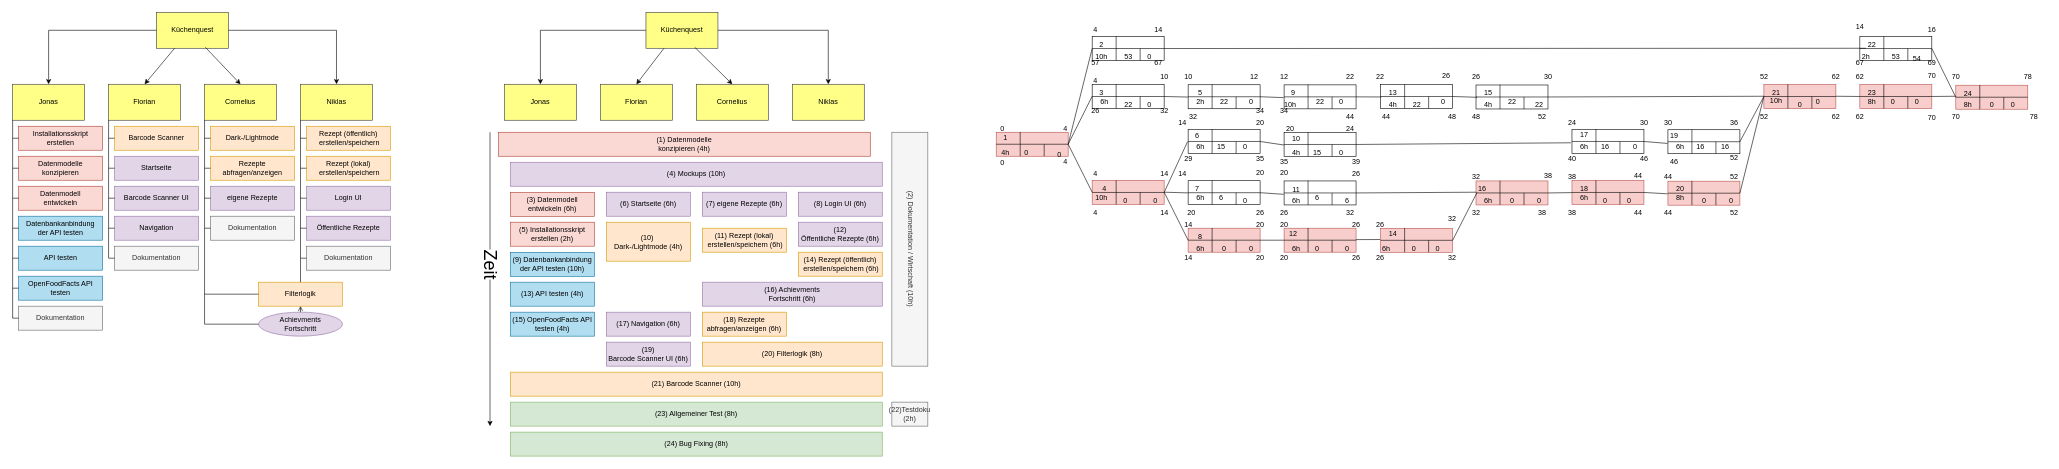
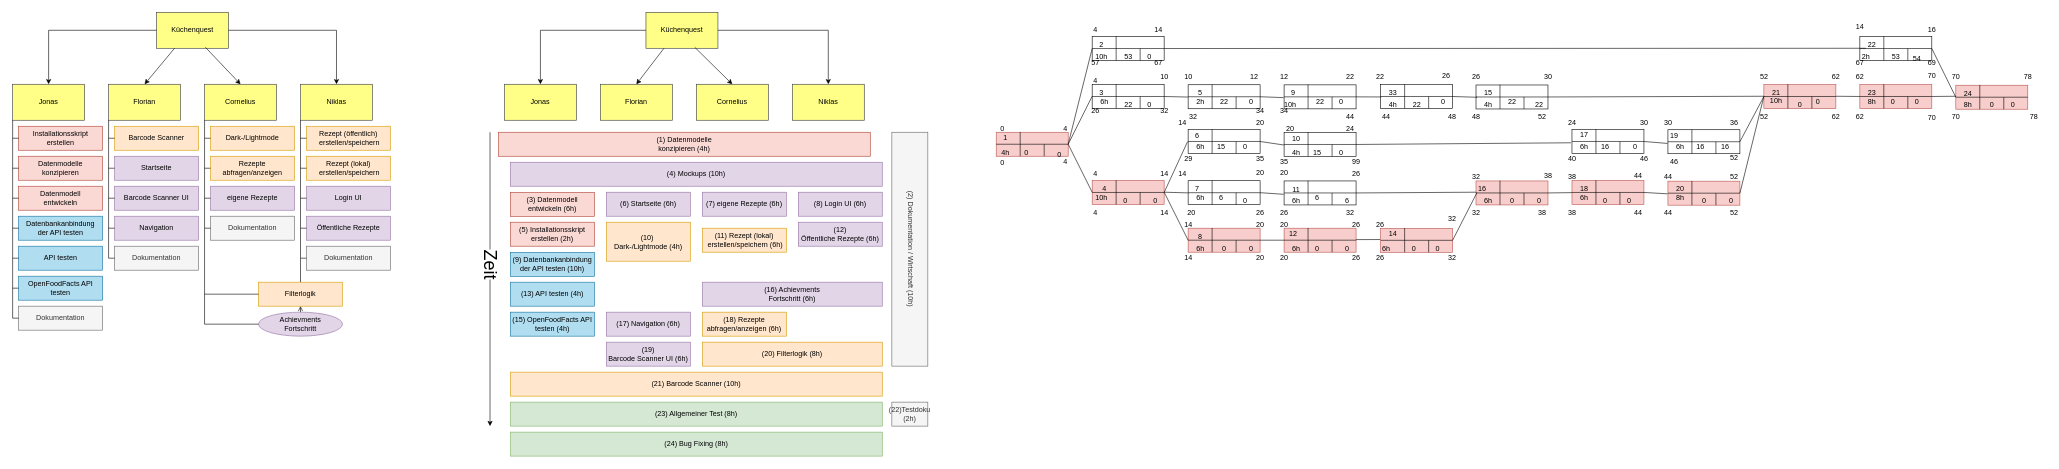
(1393, 93) -> (1393, 93)
(1357, 162) -> (1357, 162)
(840, 264) -> none
